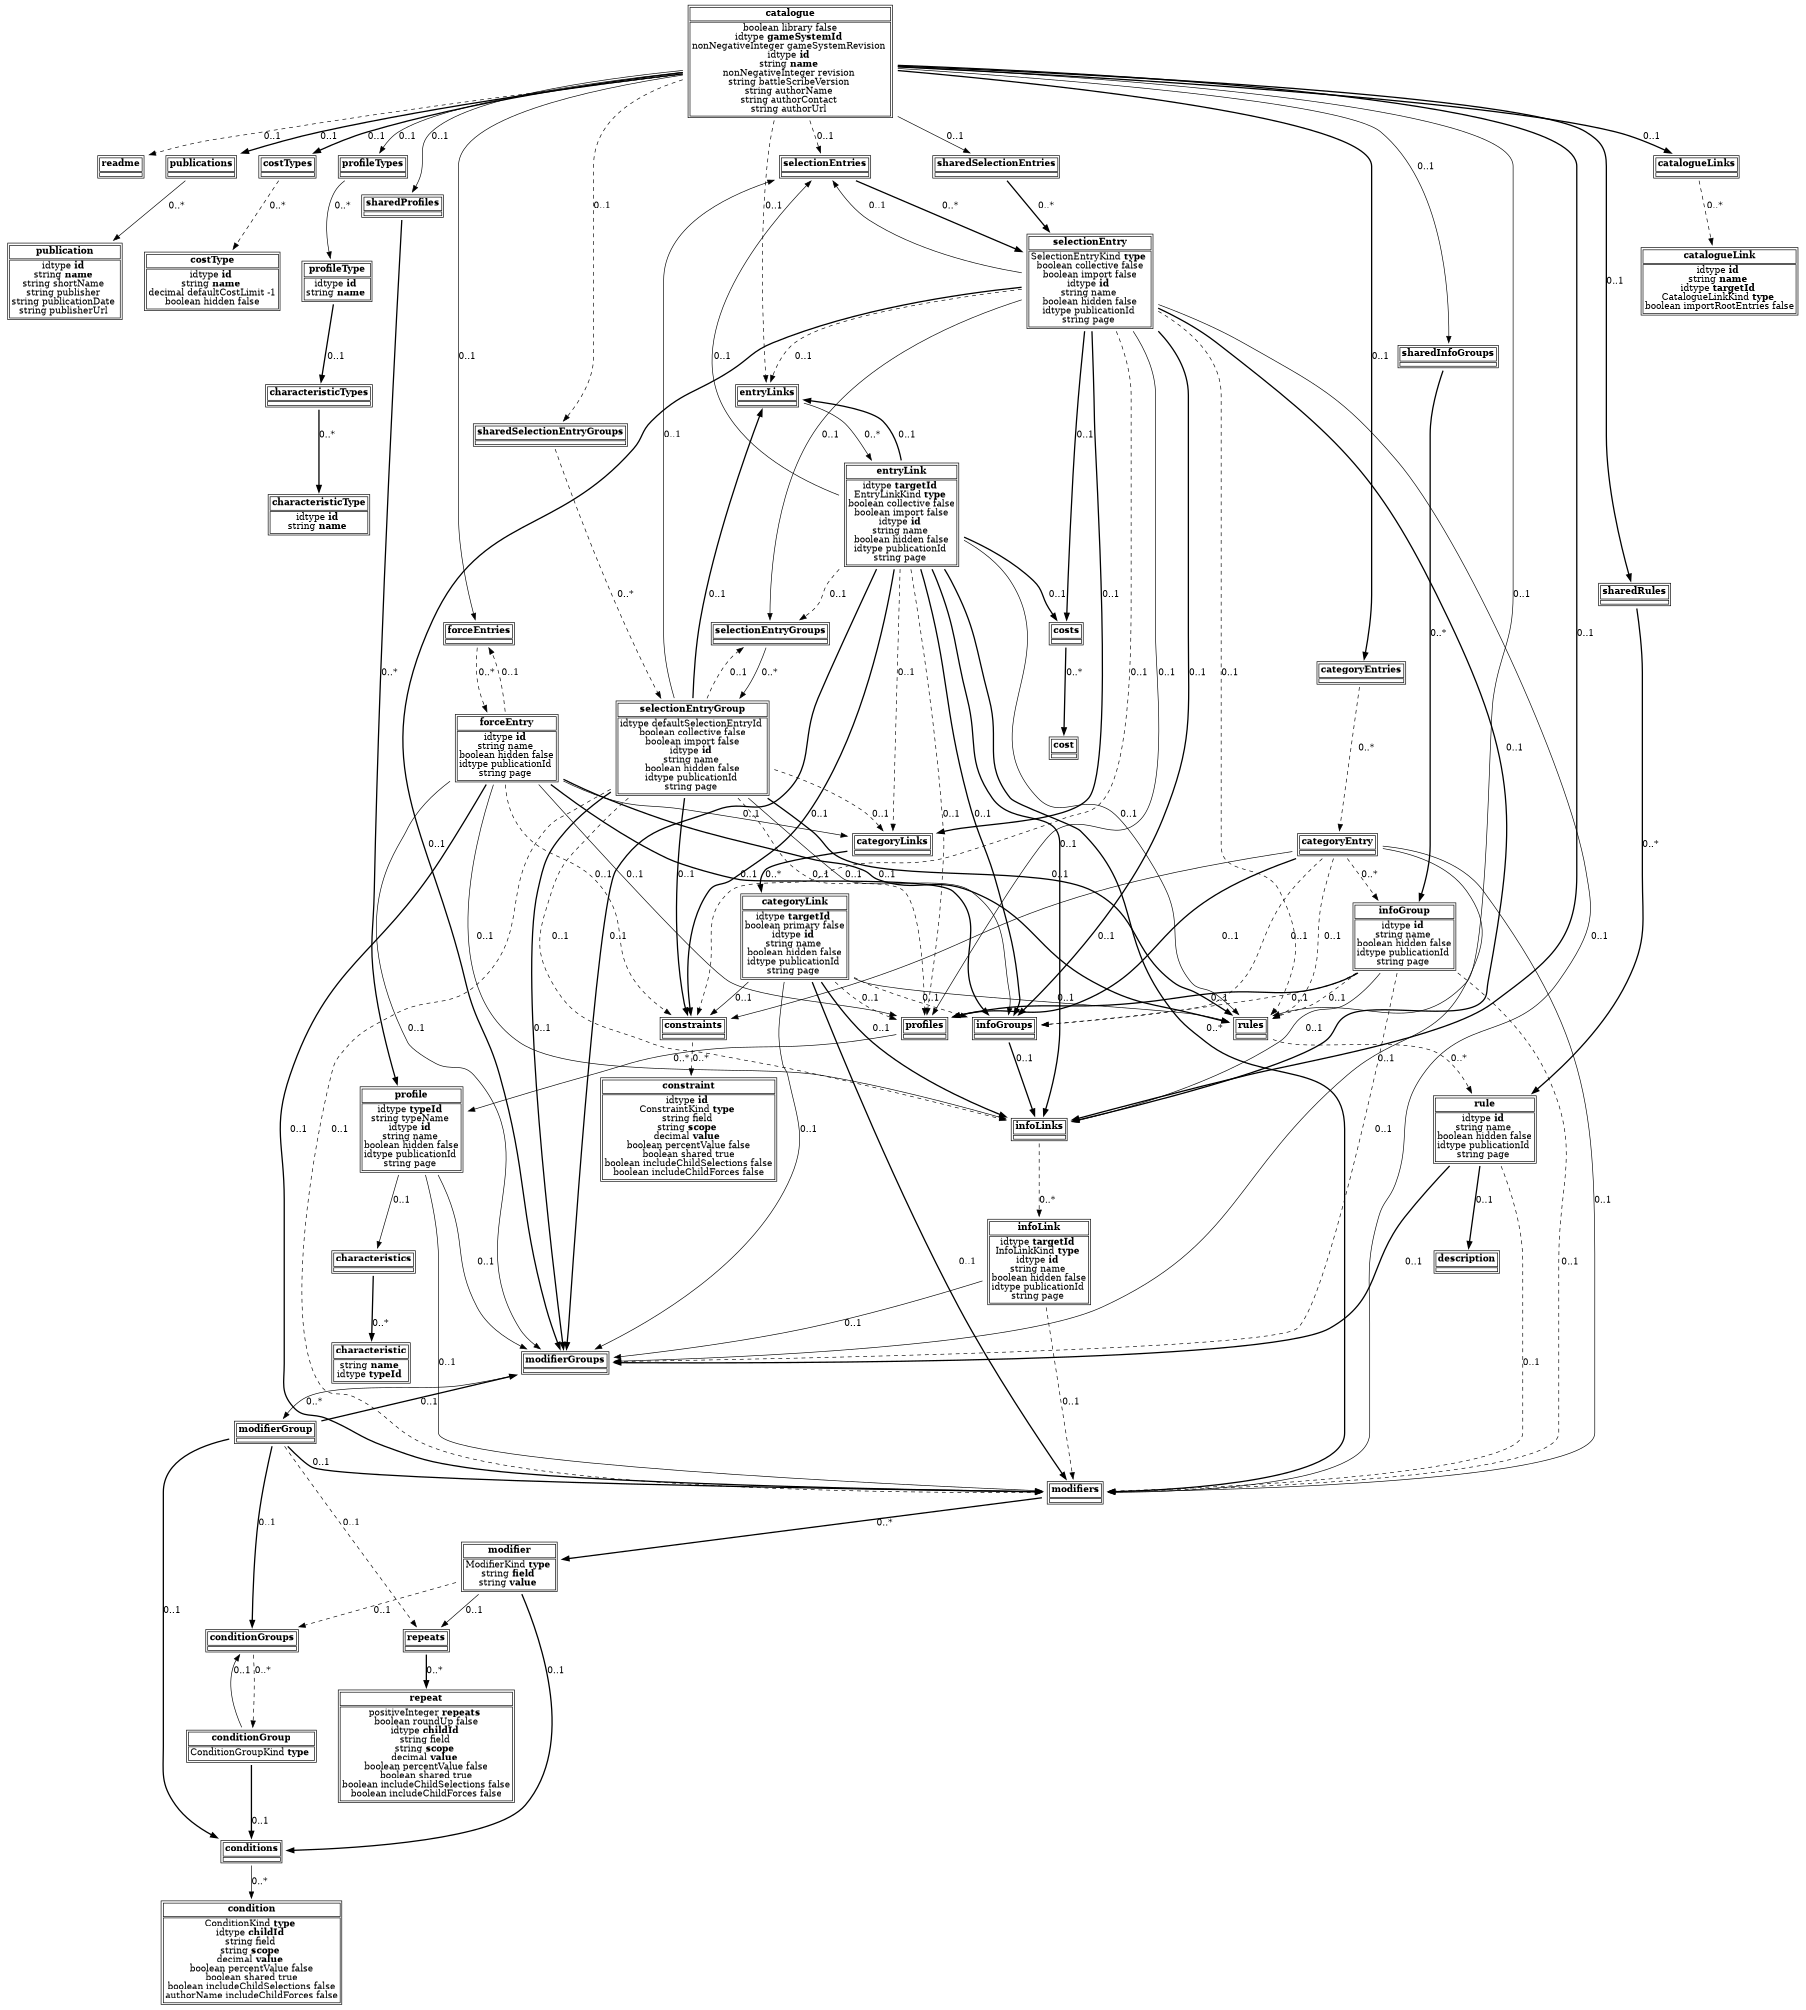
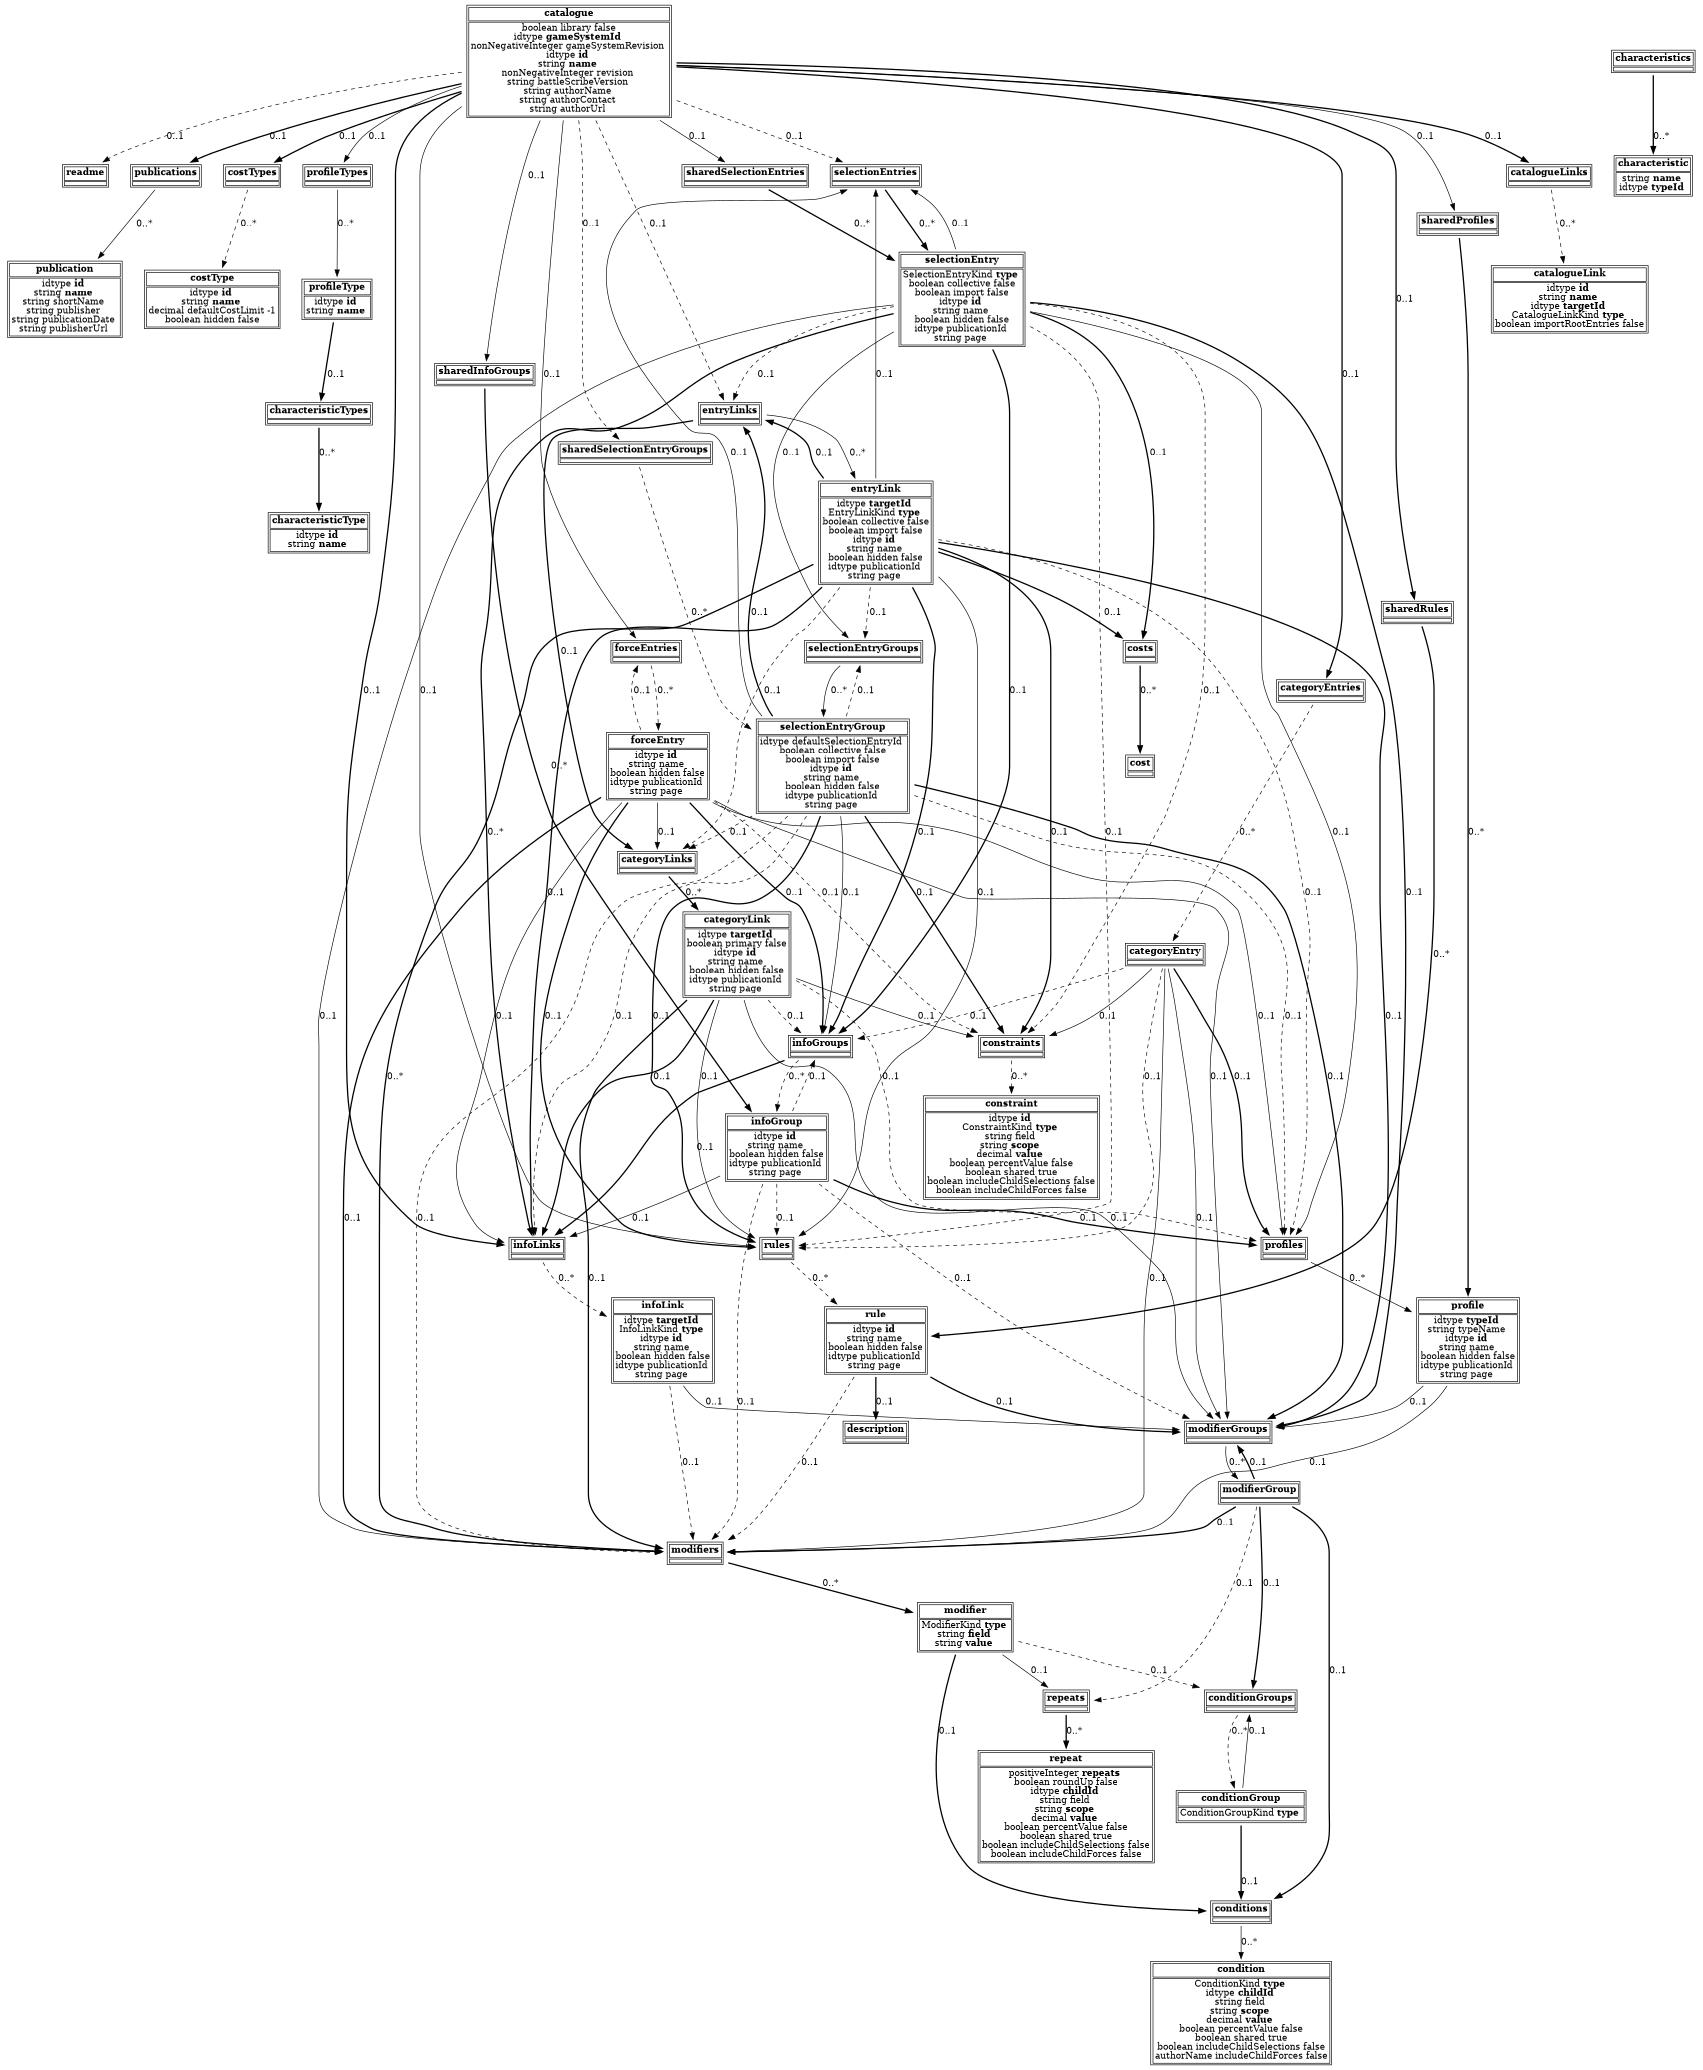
(1102, 640) -> (549, 579)
(1515, 748) -> (495, 832)
(1361, 877) -> (784, 1080)
(389, 1208) -> none
